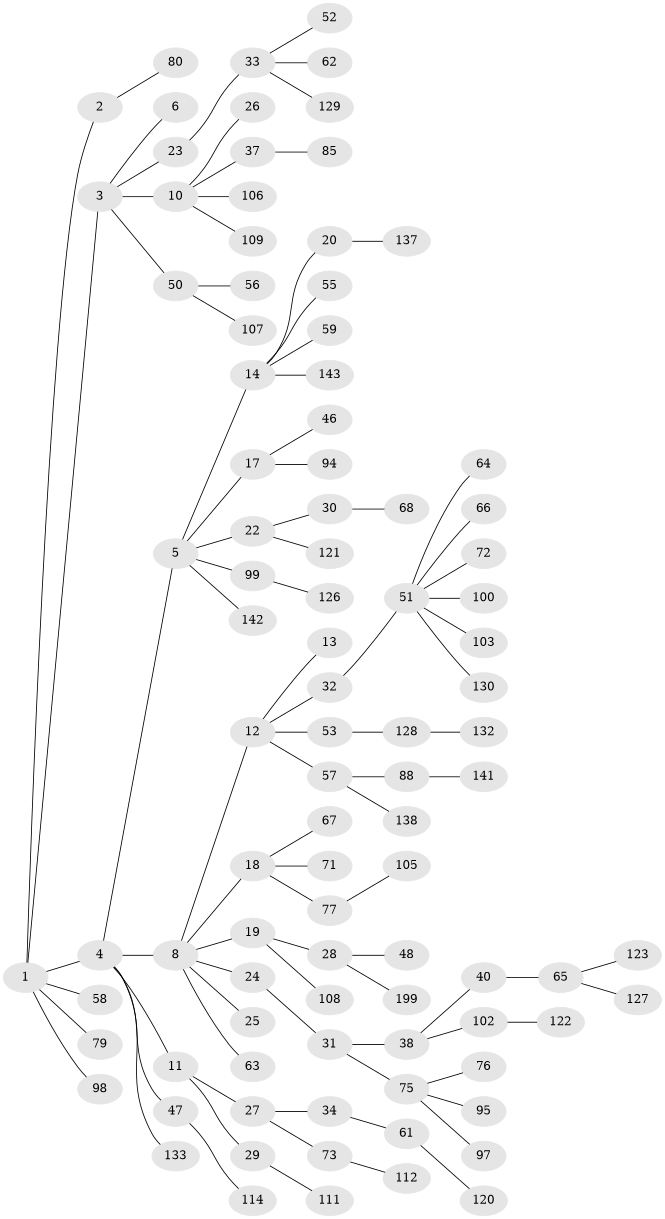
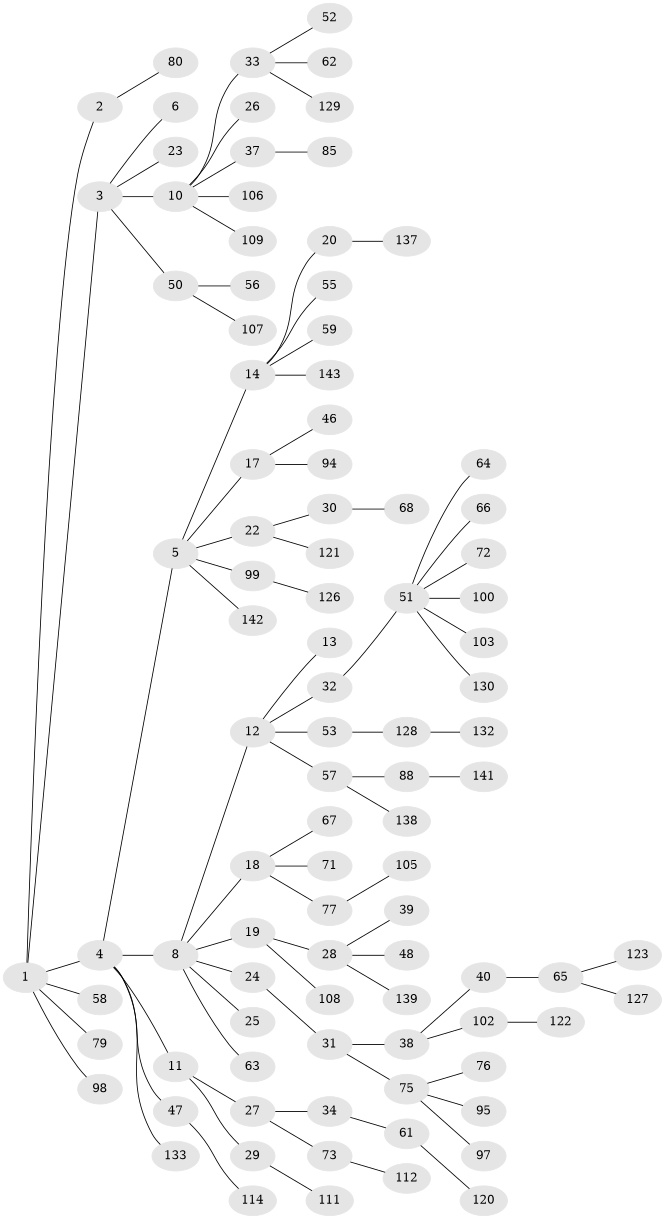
(214, 107) -> (214, 130)
none -> (407, 911)
(407, 1000) -> (407, 1000)
